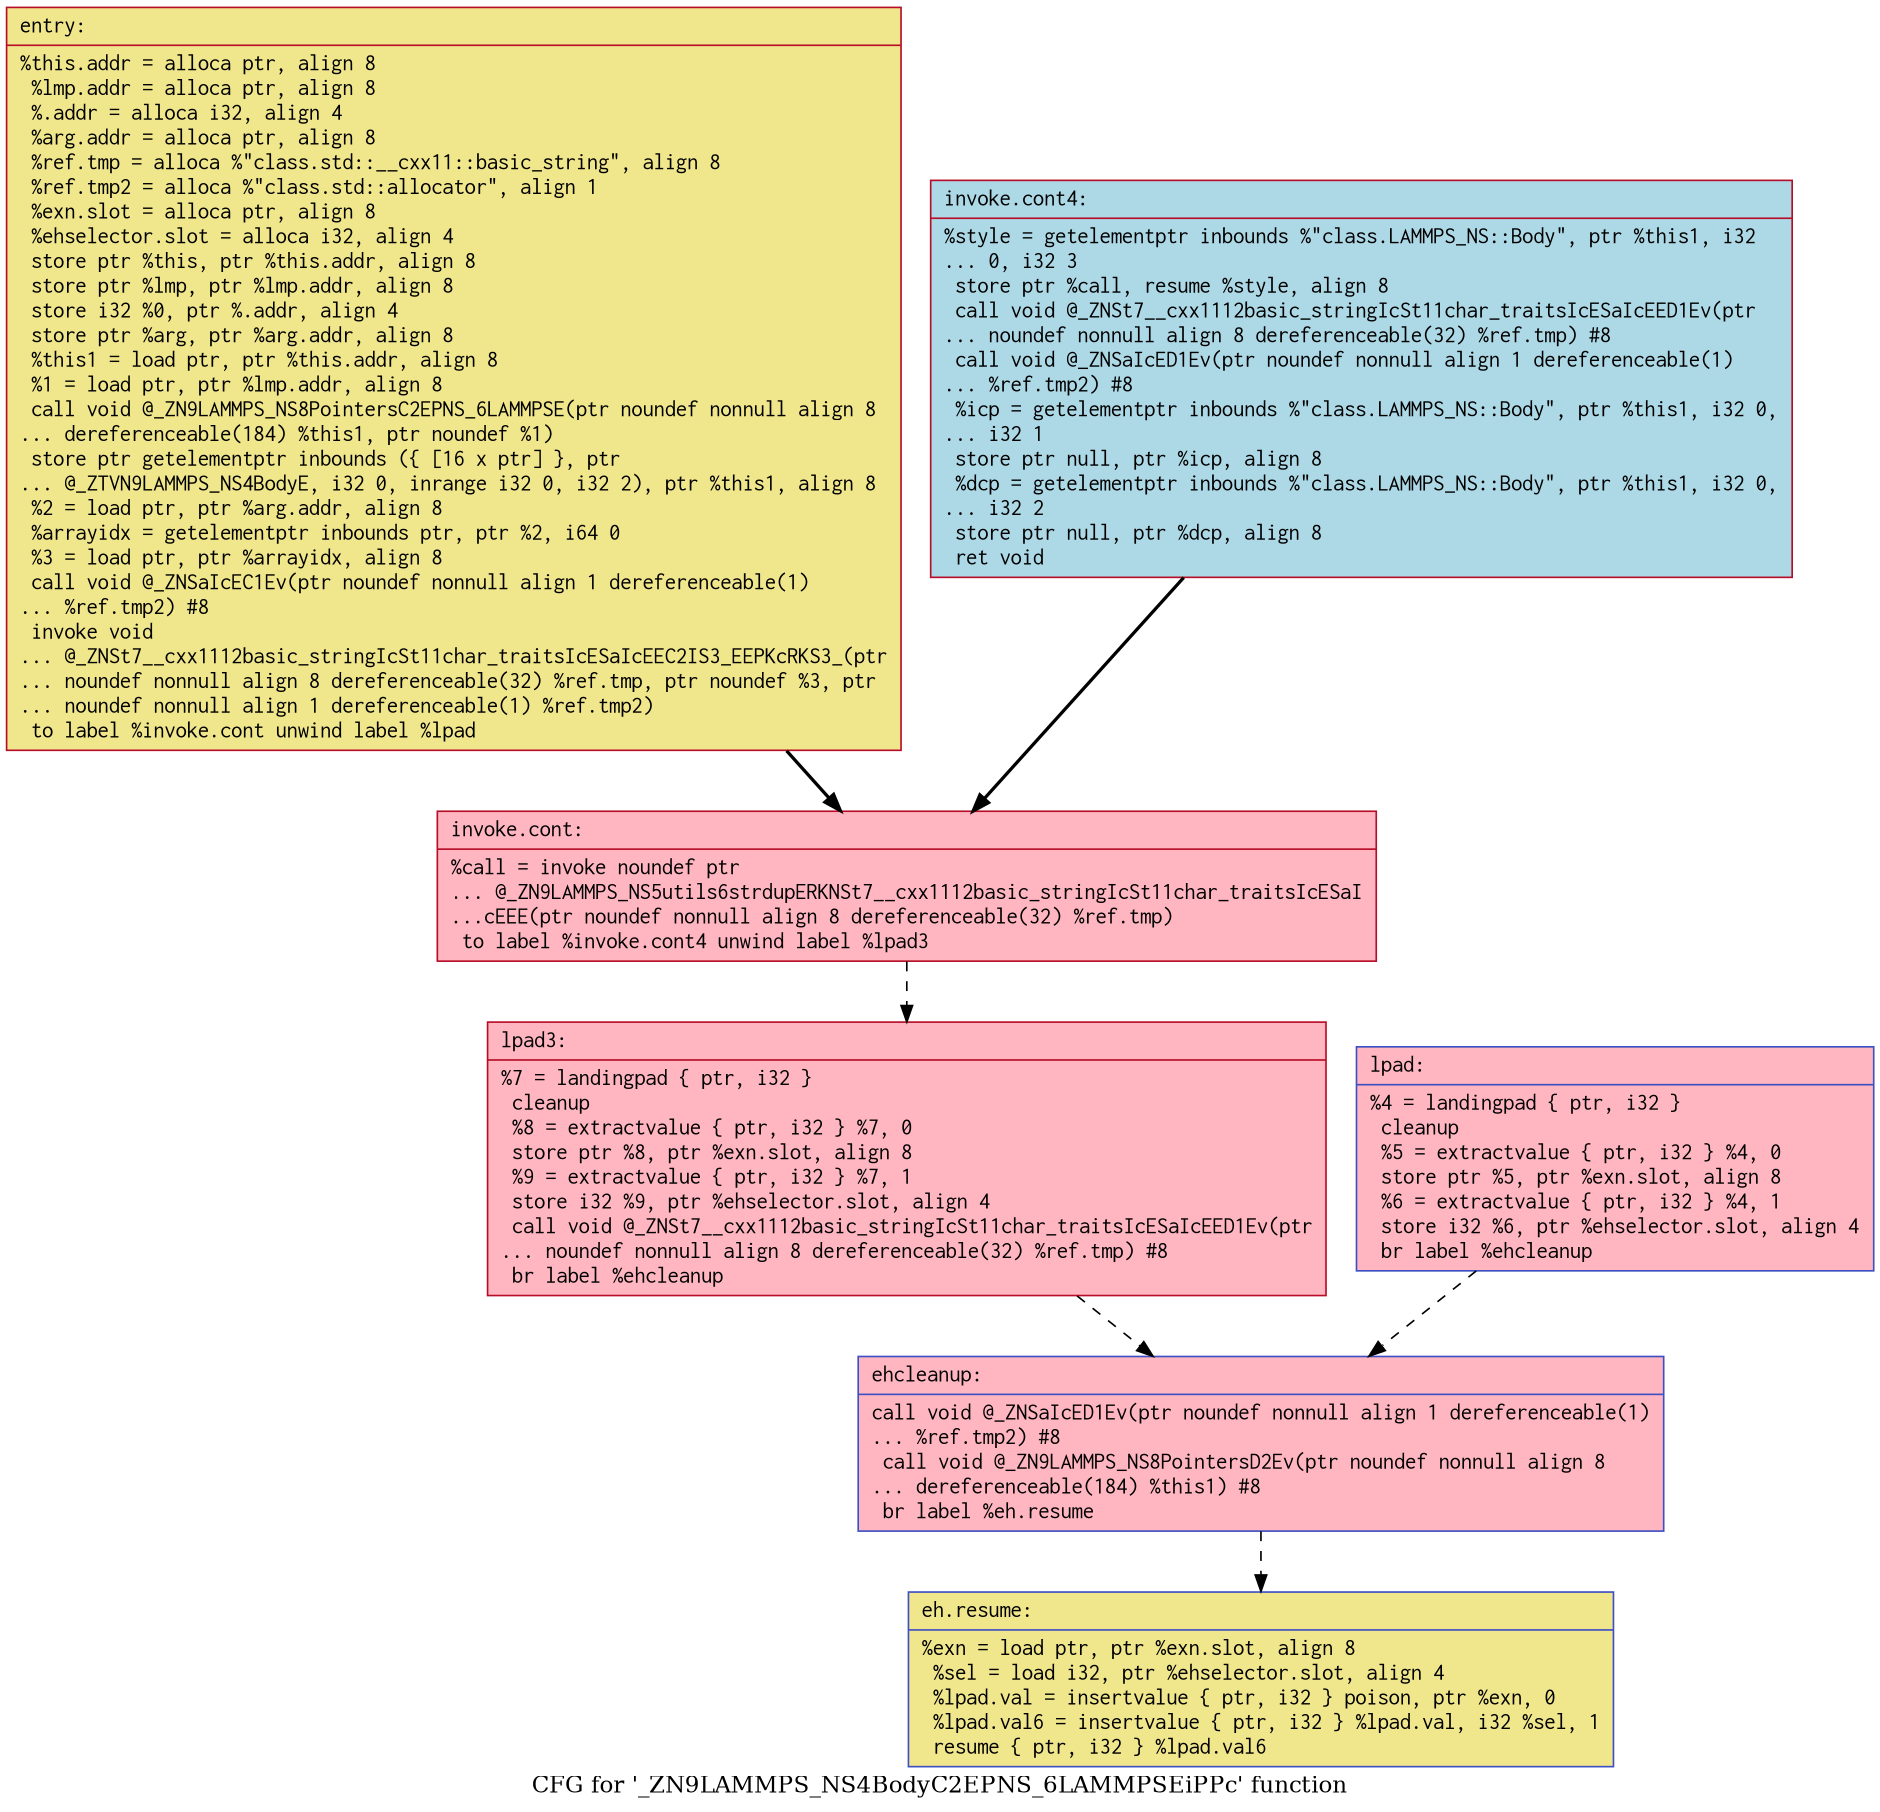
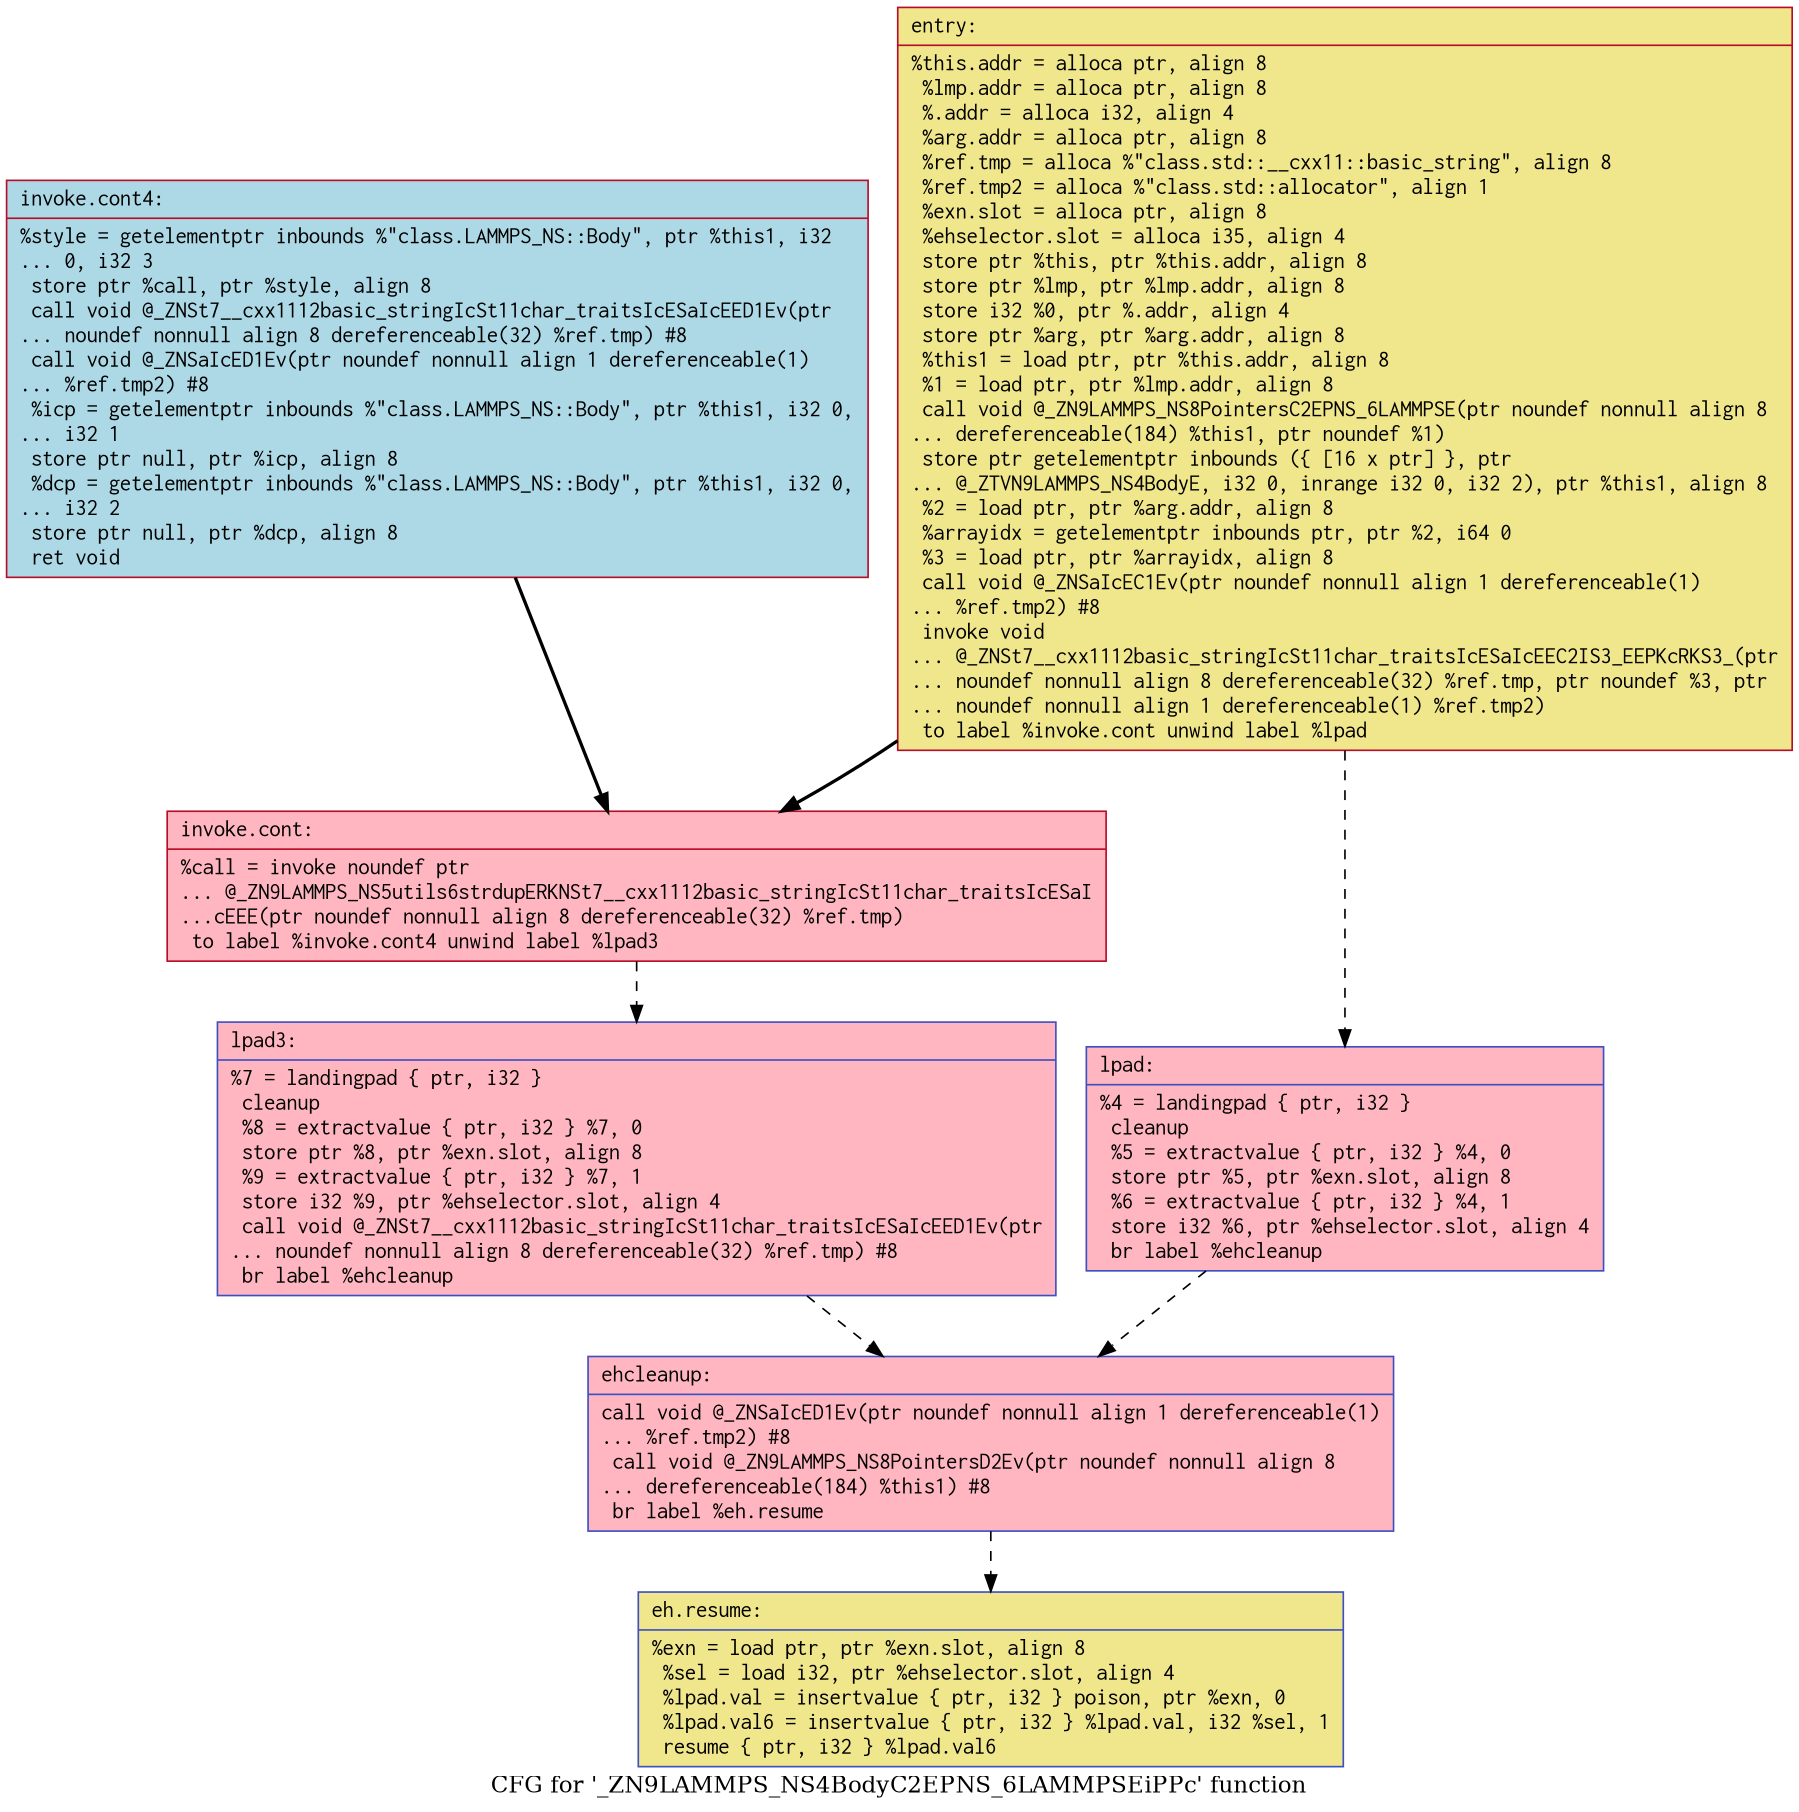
(237, 236) -> (1128, 236)
(1167, 286) -> (226, 286)
none -> (1345, 890)
(907, 1159) -> (637, 1159)
